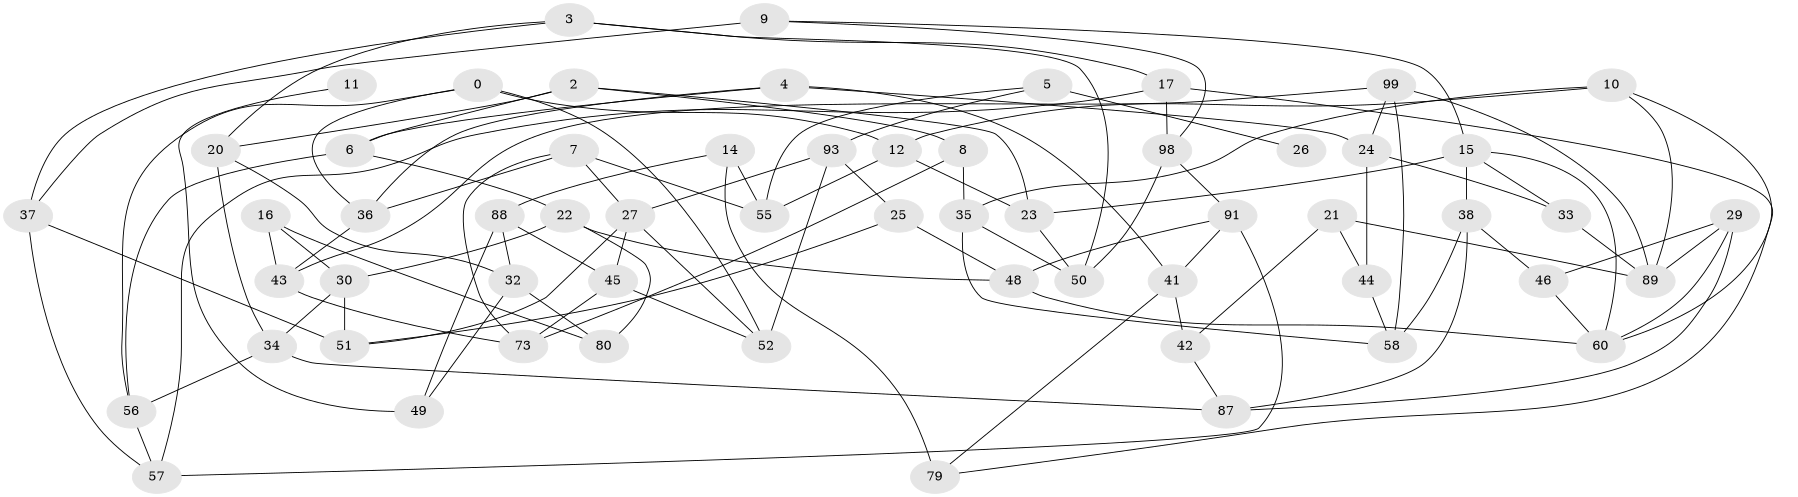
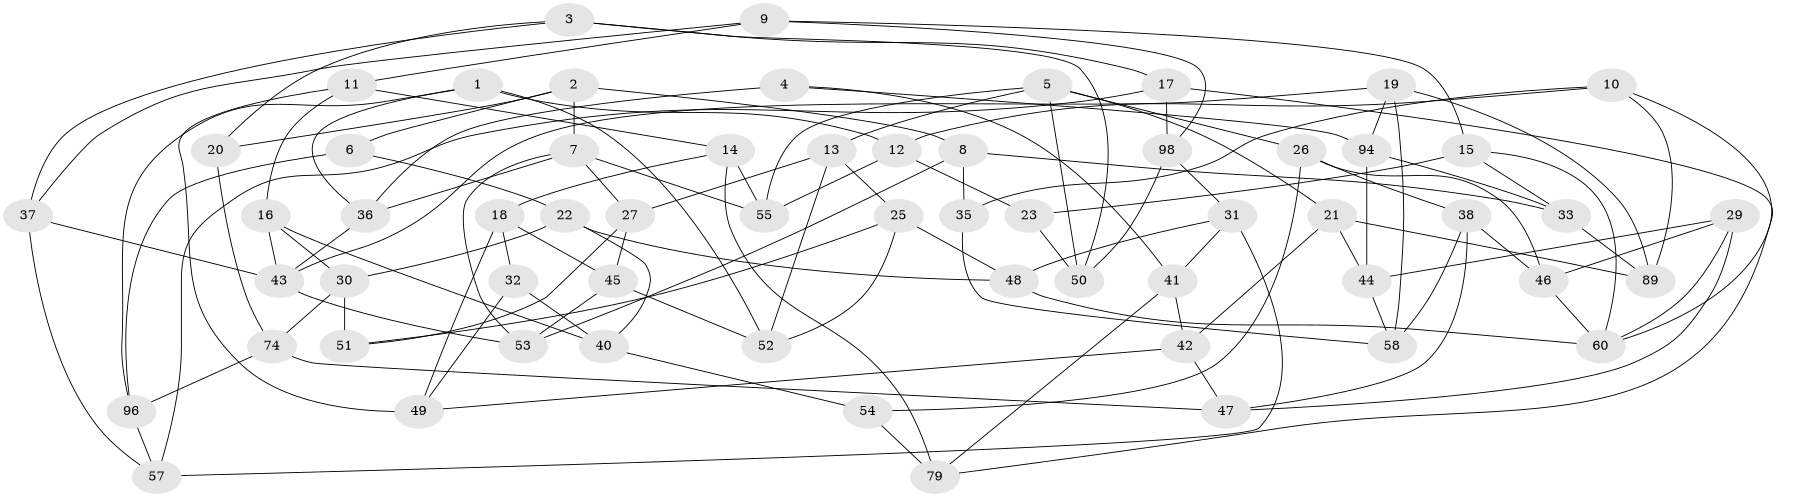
none -> (558, 52)
(478, 85) -> (478, 85)
(1391, 85) -> (1391, 85)
none -> (508, 112)
(495, 116) -> none
(929, 122) -> (574, 118)
none -> (289, 133)
none -> (1199, 134)
(832, 151) -> (832, 151)
(1367, 151) -> (1367, 151)
none -> (1252, 175)
none -> (1430, 176)
(1467, 185) -> (1410, 196)
(500, 216) -> (500, 216)
(1233, 216) -> (1233, 216)
(353, 242) -> none
(1022, 248) -> (1063, 179)
(1693, 249) -> (1551, 249)
(172, 275) -> (154, 249)
(707, 289) -> (858, 301)
(272, 346) -> (272, 346)
(523, 346) -> (523, 346)
(604, 346) -> (604, 346)
none -> (802, 379)
(132, 412) -> (132, 412)
none -> (868, 412)
(1226, 412) -> (1226, 412)
